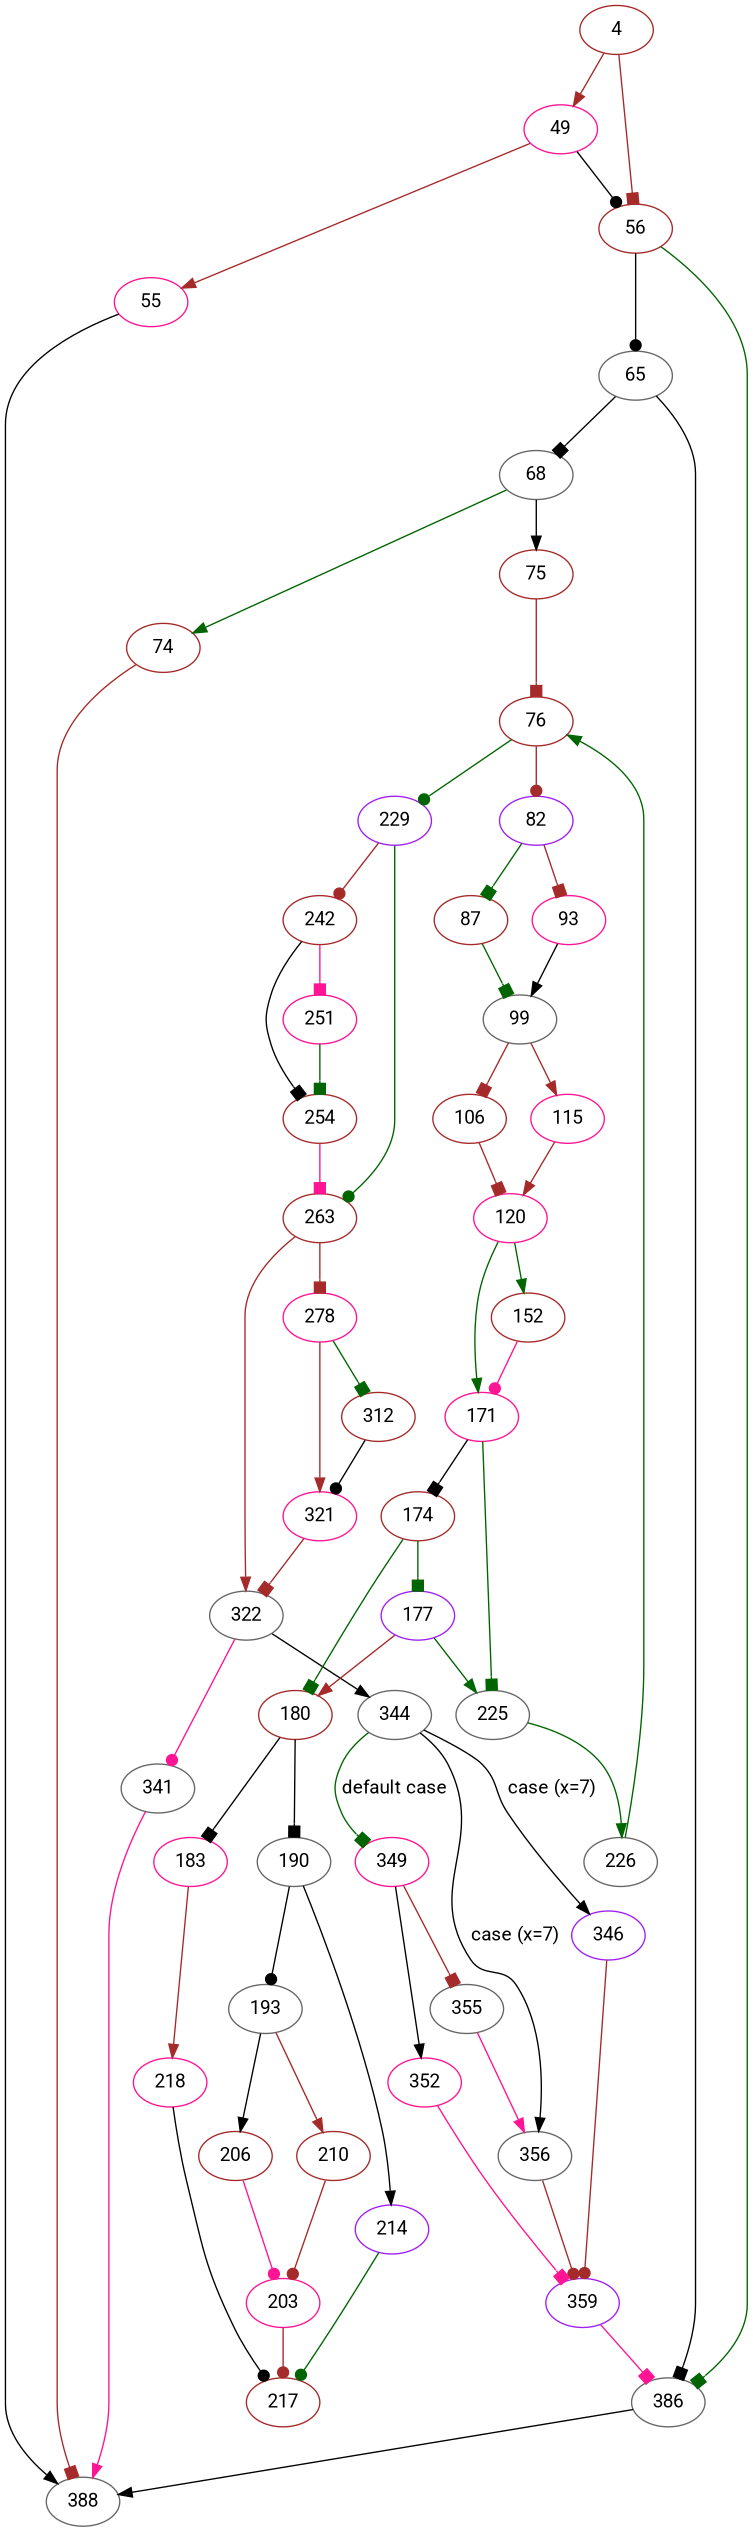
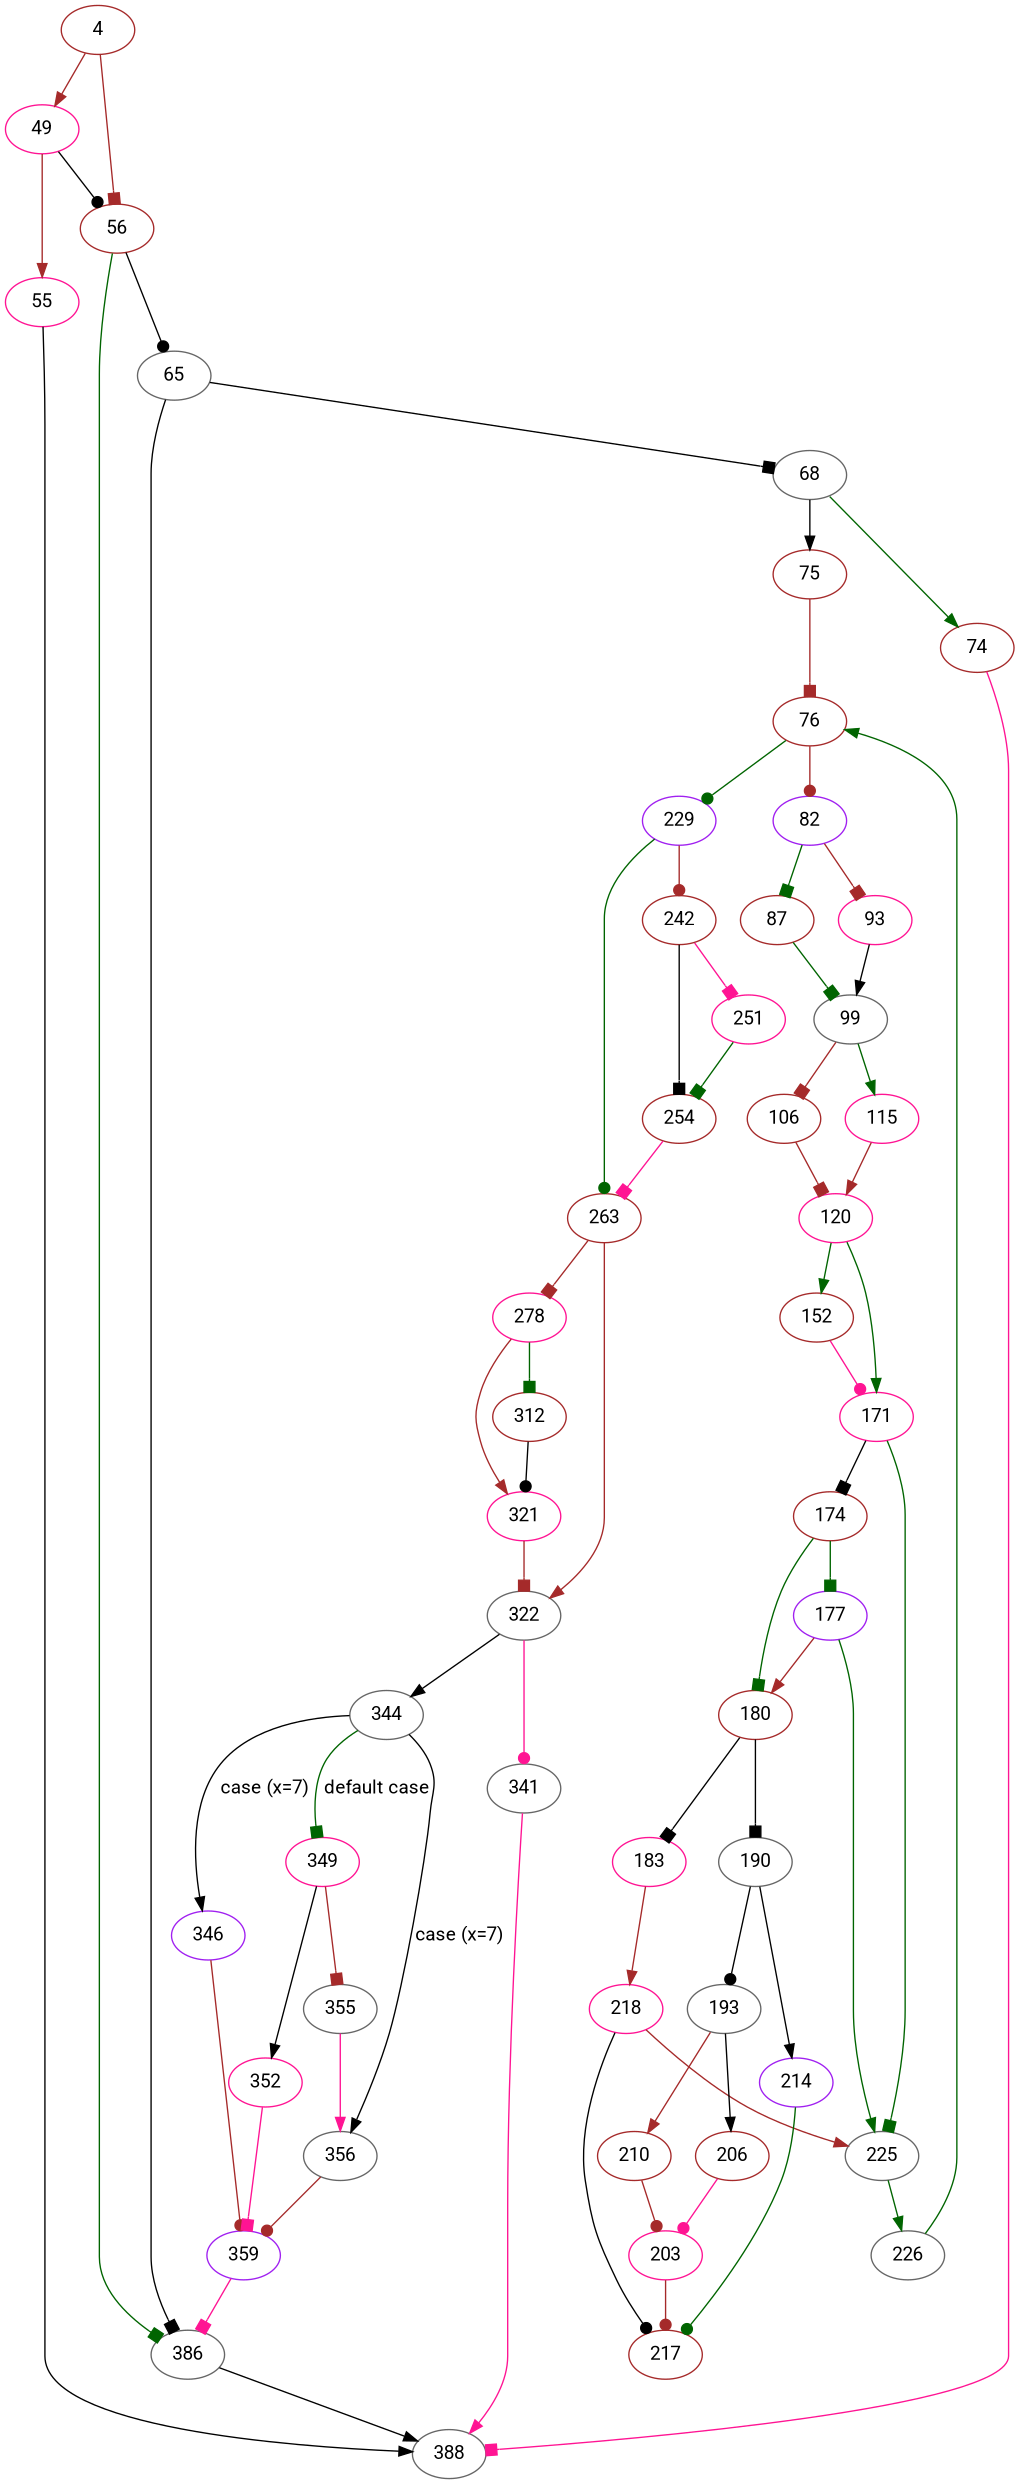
(541, 1063) -> (864, 1063)
(57, 1550) -> (1009, 1775)
none -> (738, 2101)
